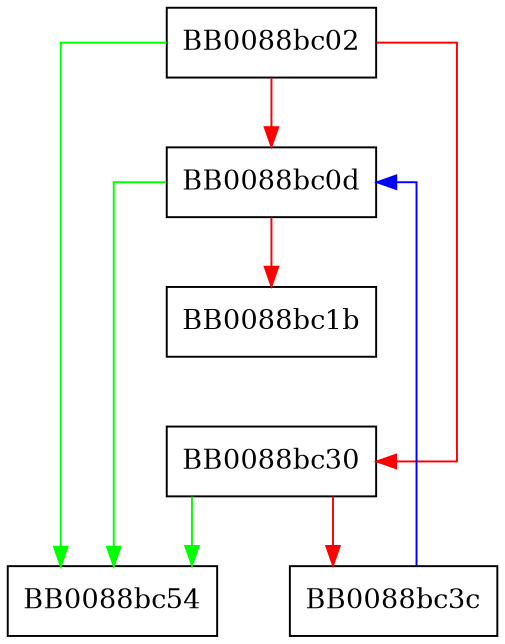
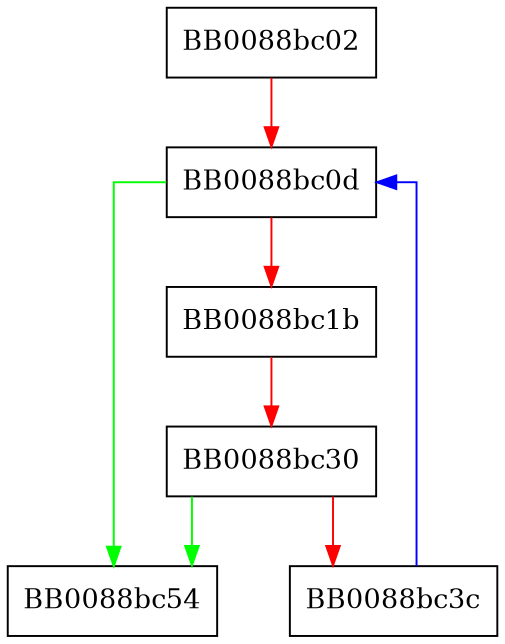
(61, 242) -> none
(457, 242) -> (271, 382)
